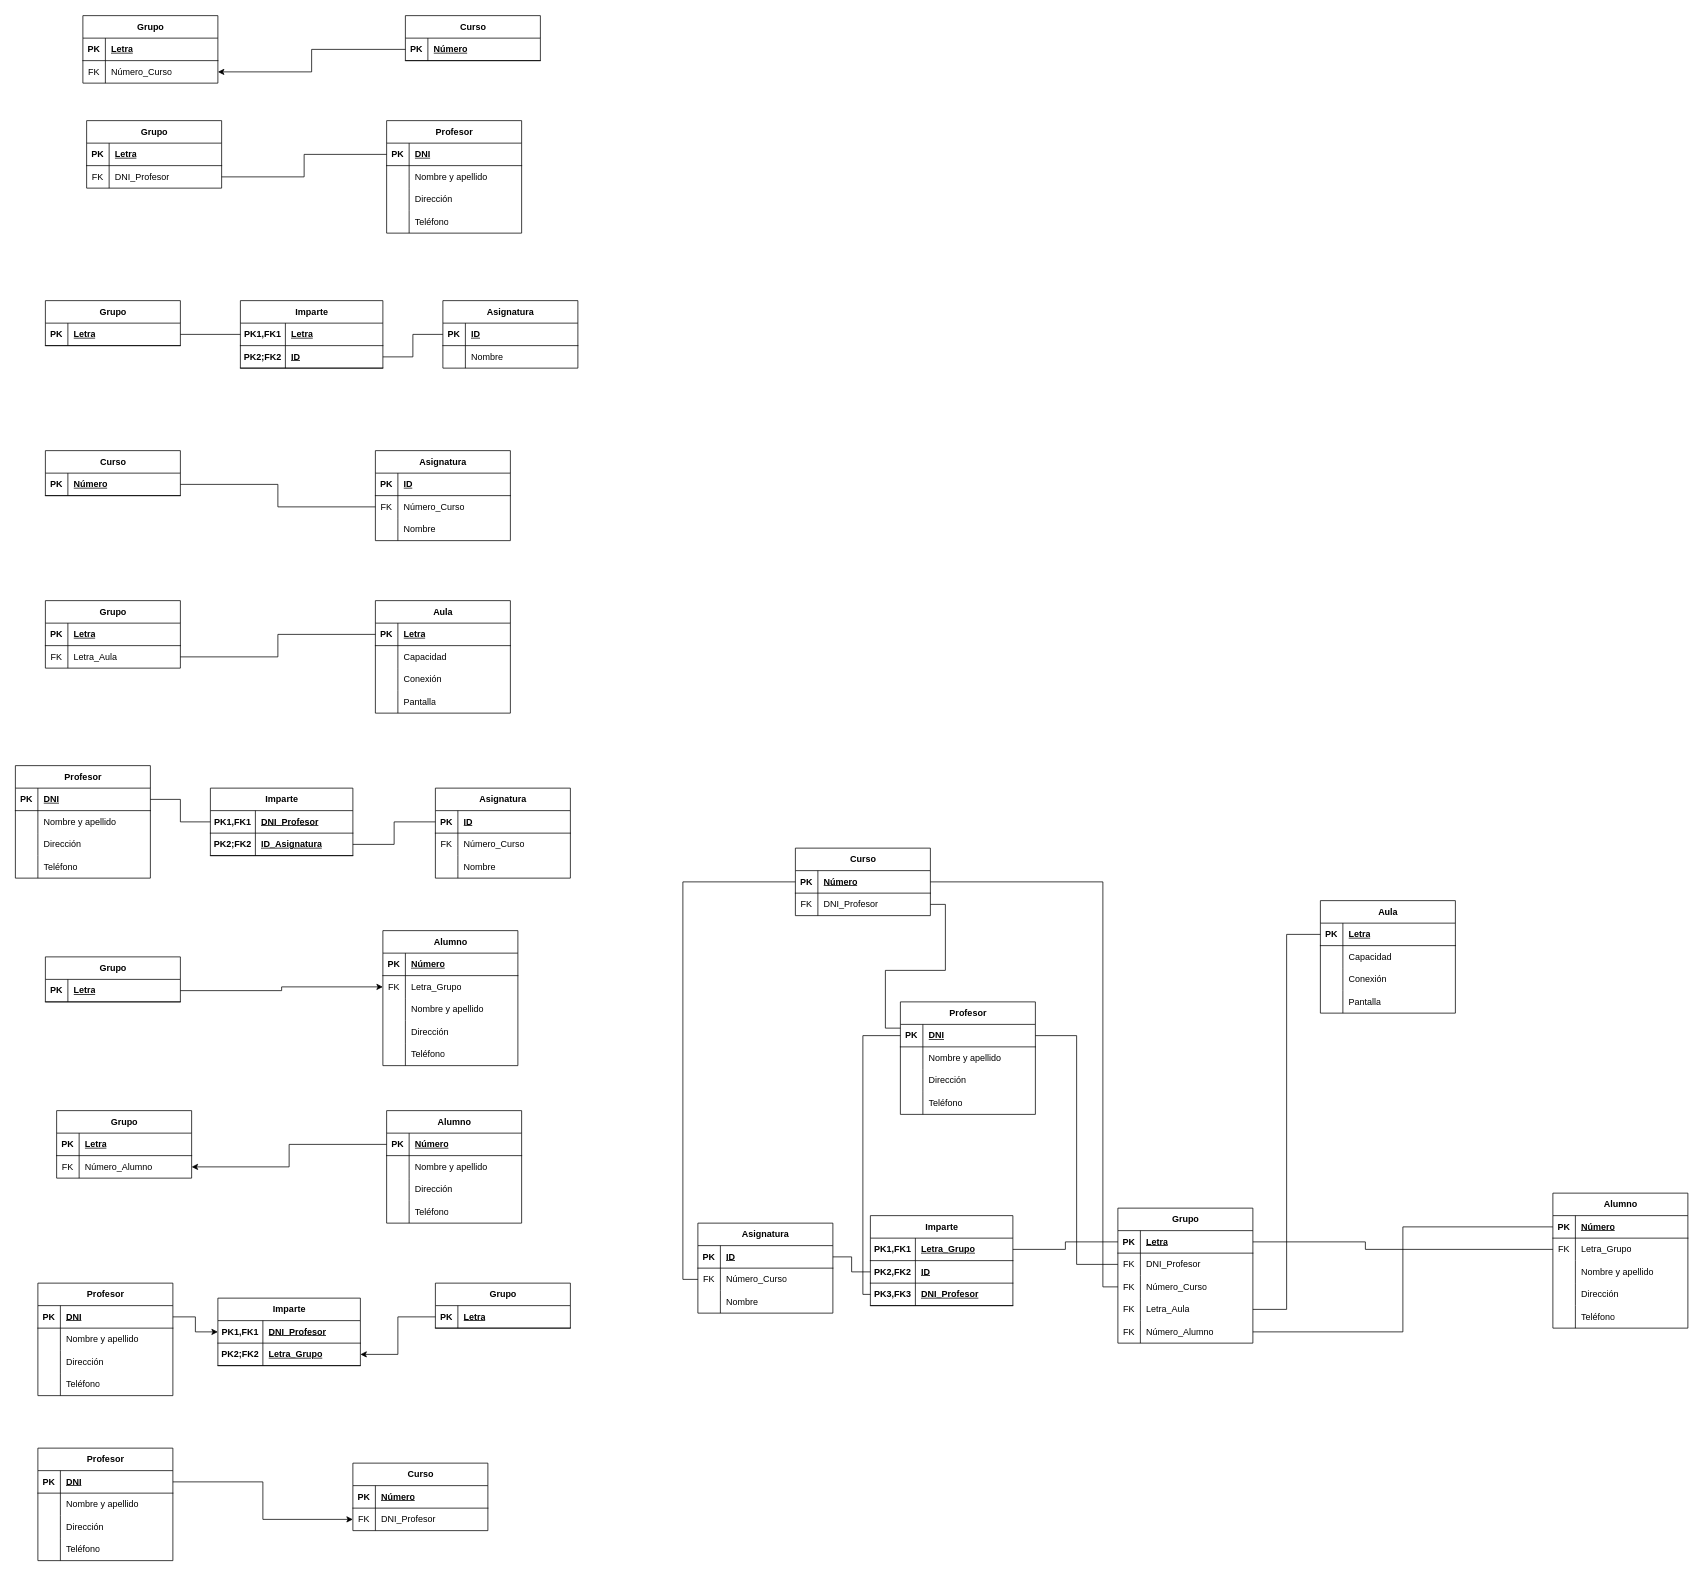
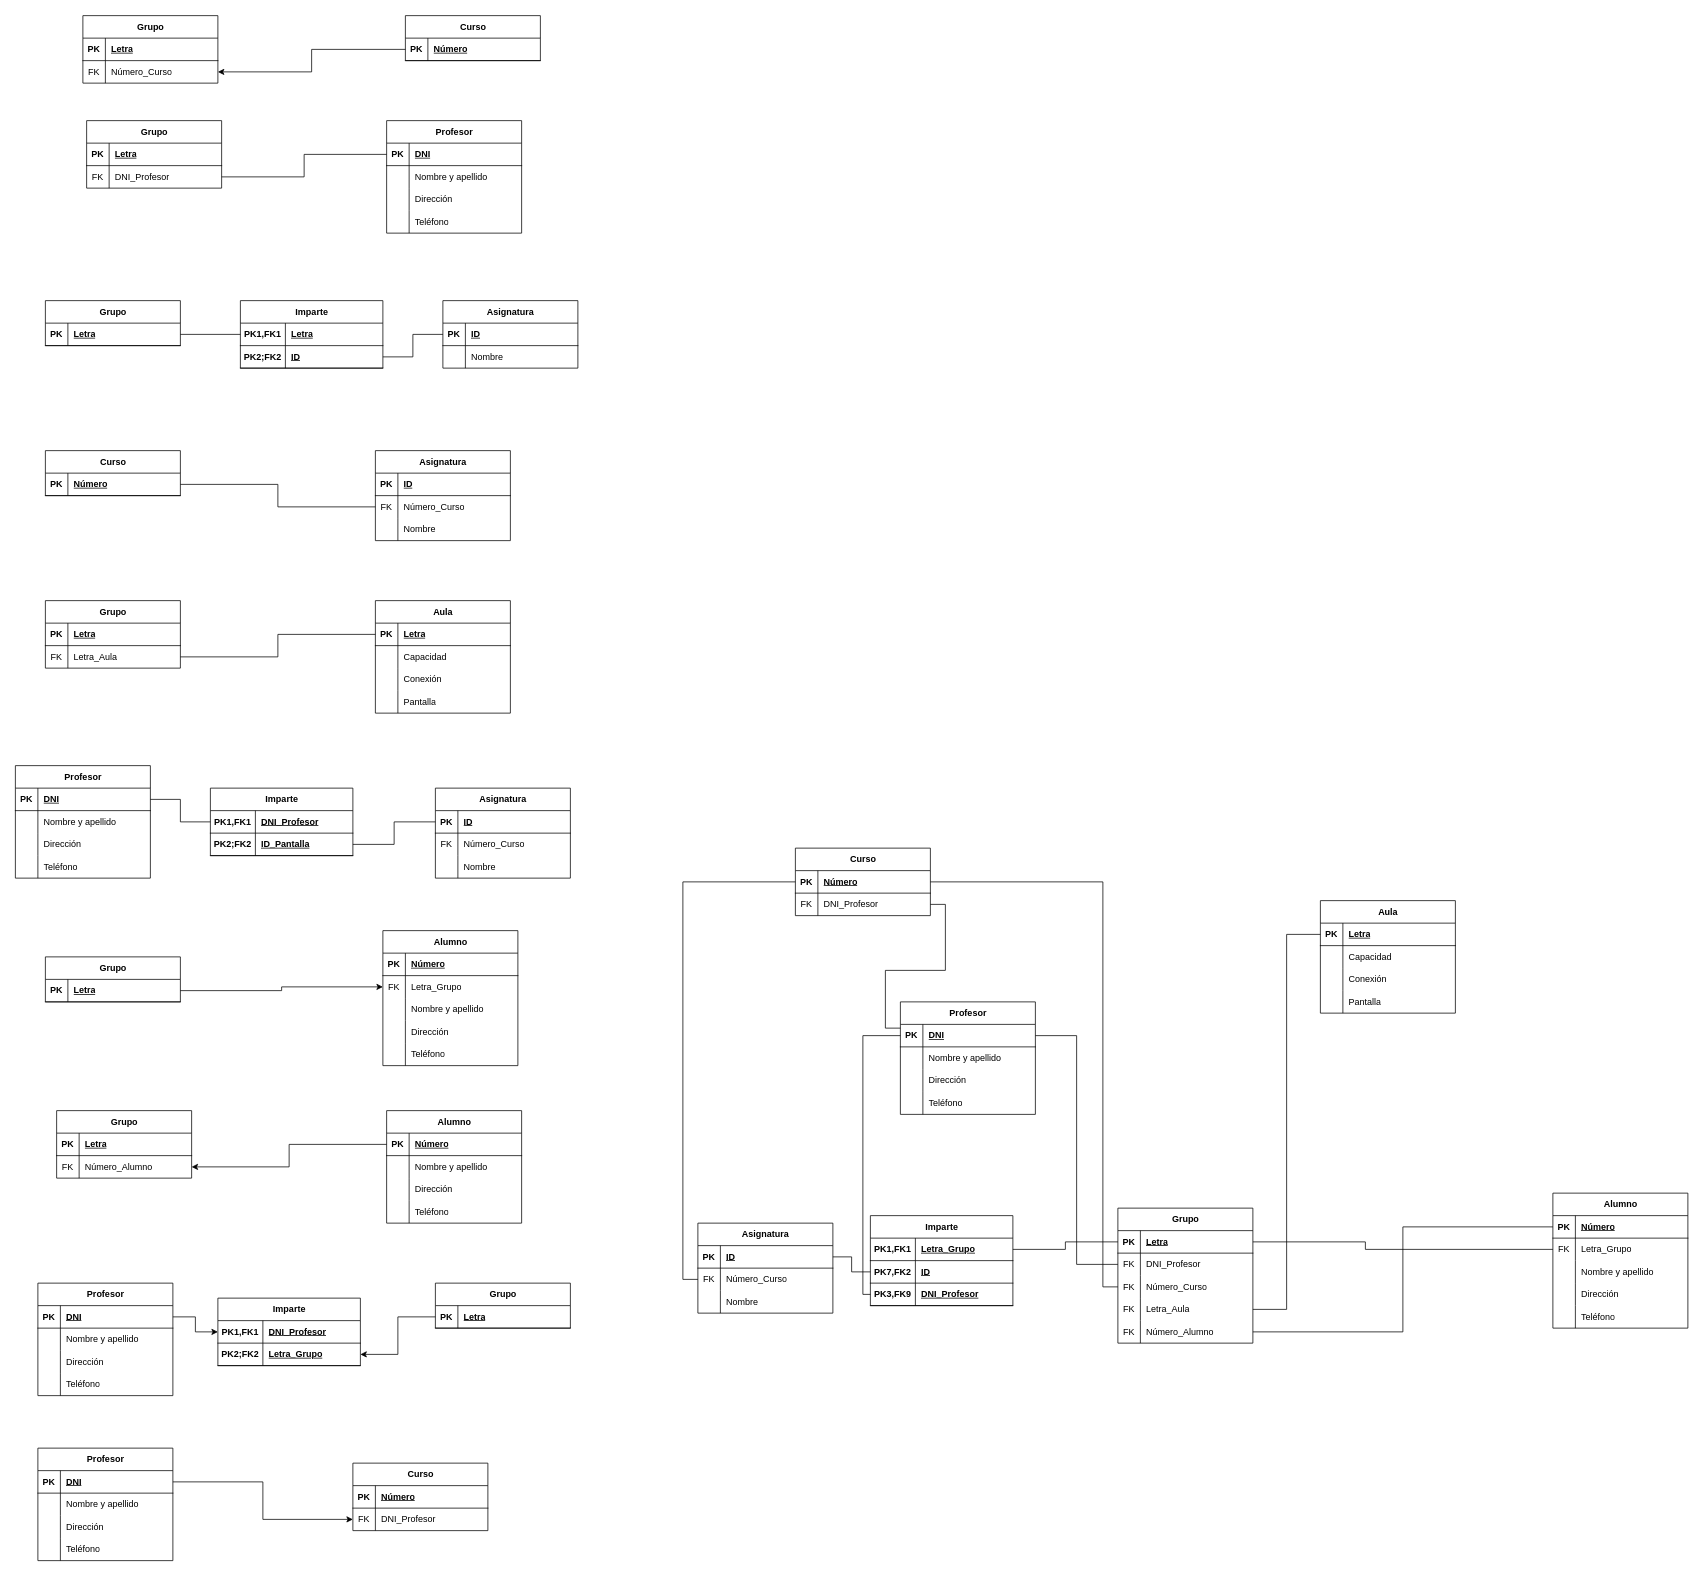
(293, 844) -> (287, 844)
(893, 1272) -> (893, 1272)
(893, 1294) -> (893, 1294)
